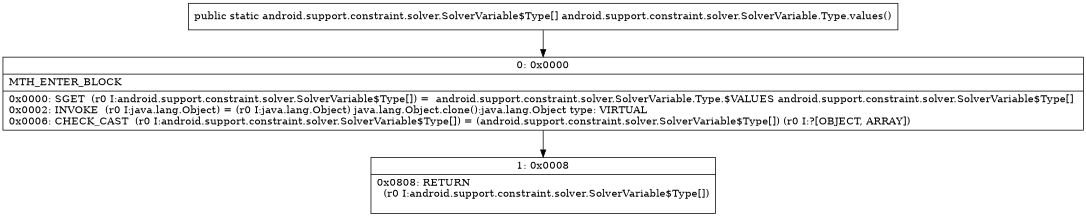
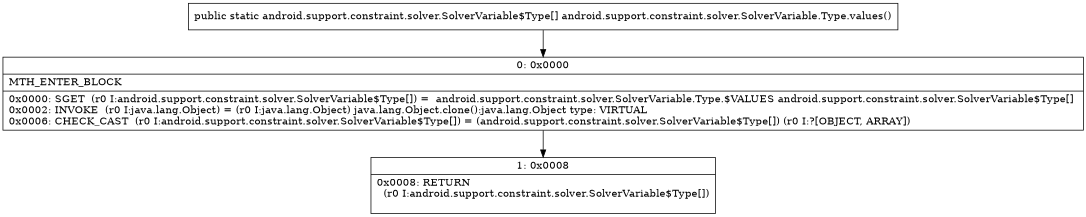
(427, 183) -> (427, 183)
